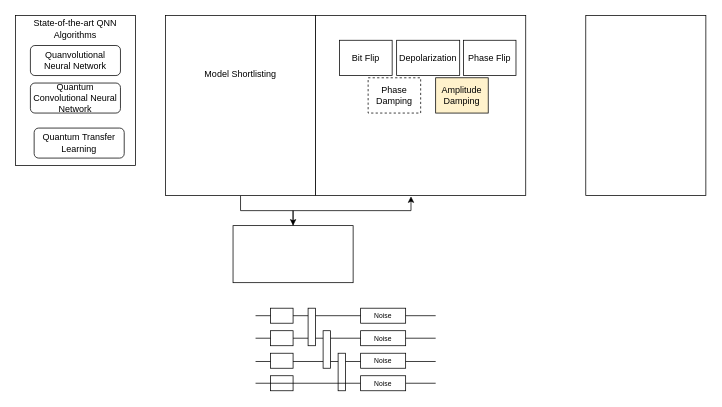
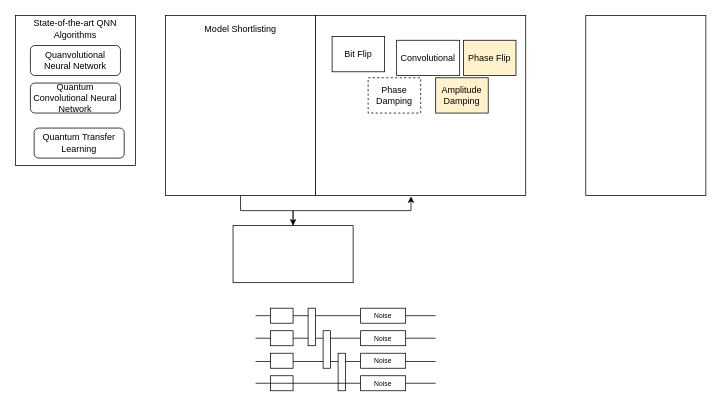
(366, 58) -> (358, 54)
(428, 58) -> (428, 58)
(489, 58) -> (489, 58)
(240, 74) -> (240, 29)
